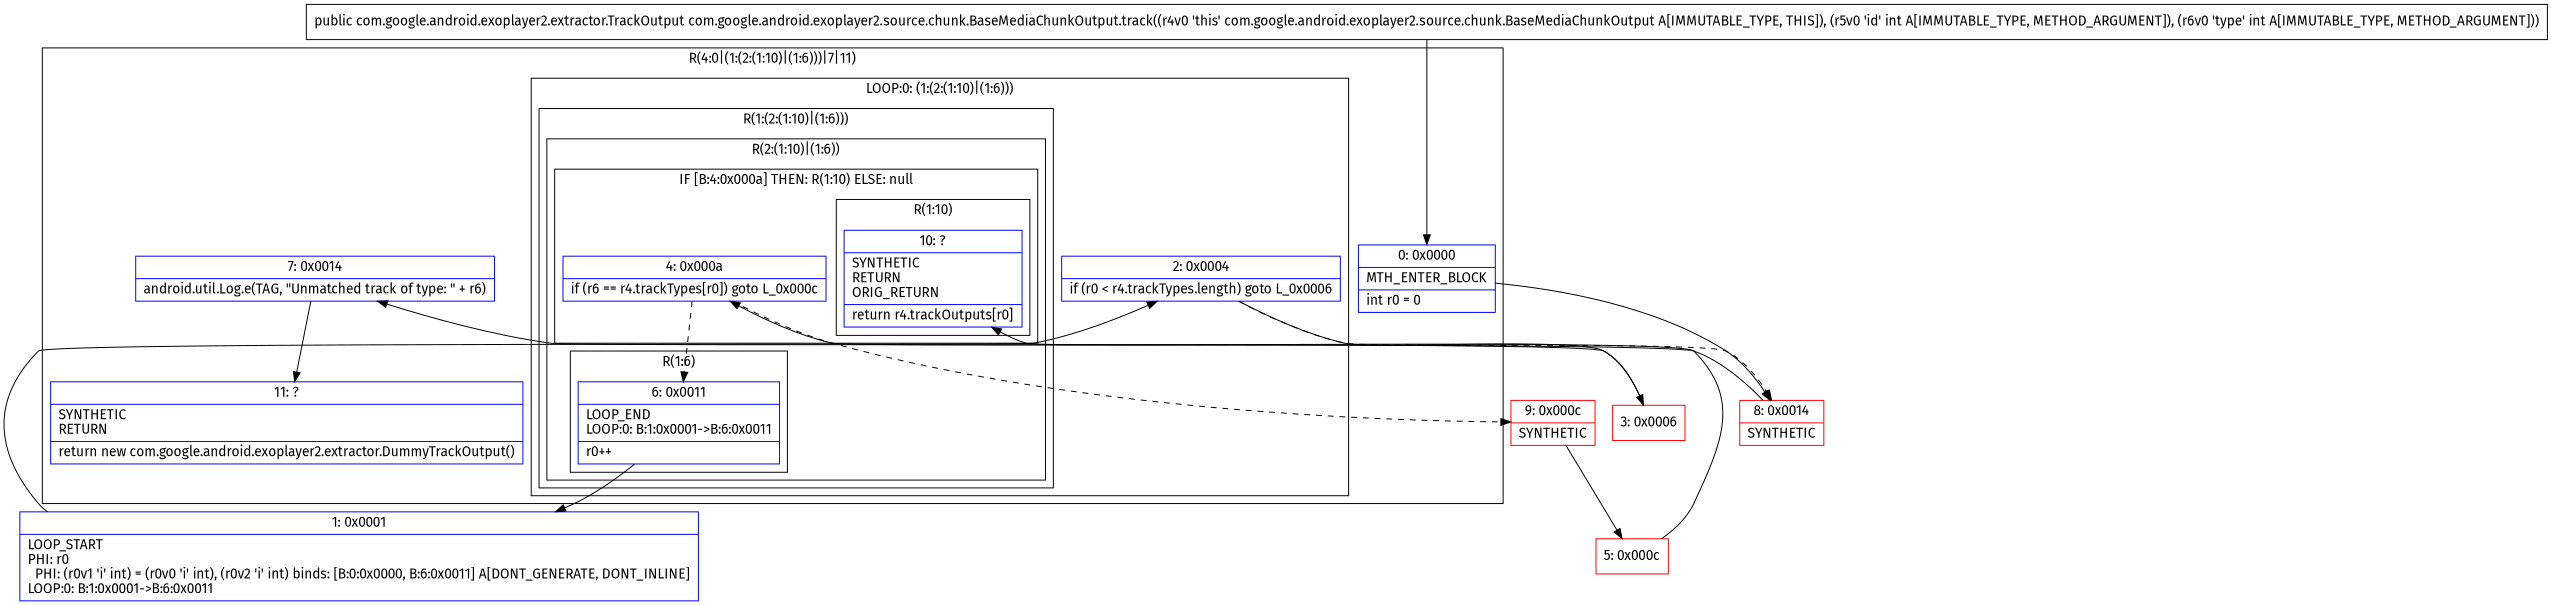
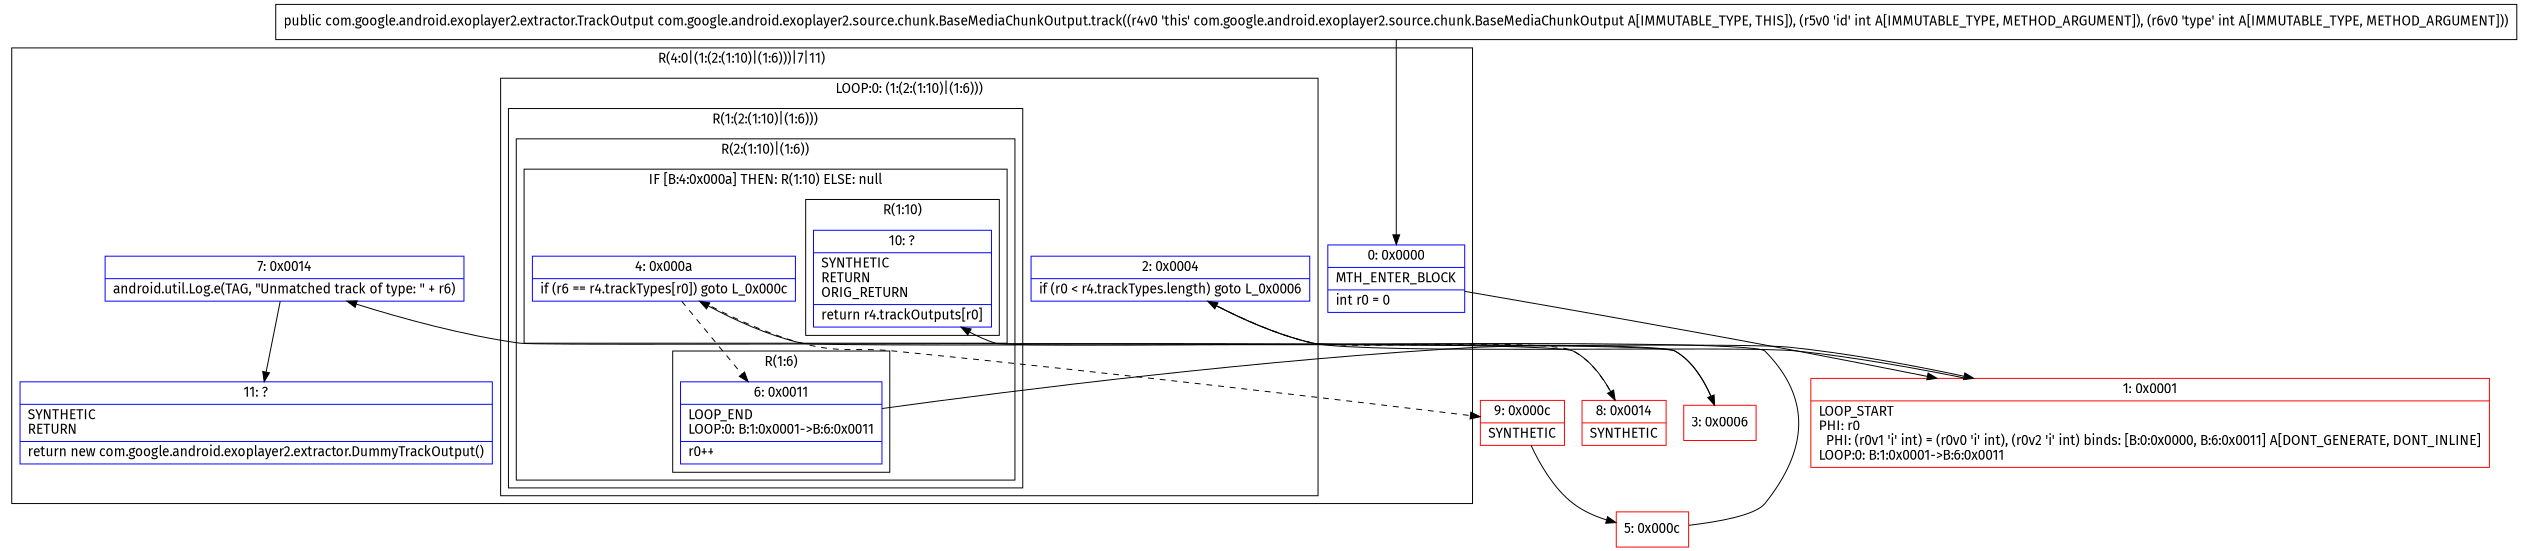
(1642, 312) -> (1696, 332)
(359, 556) -> (2150, 423)
